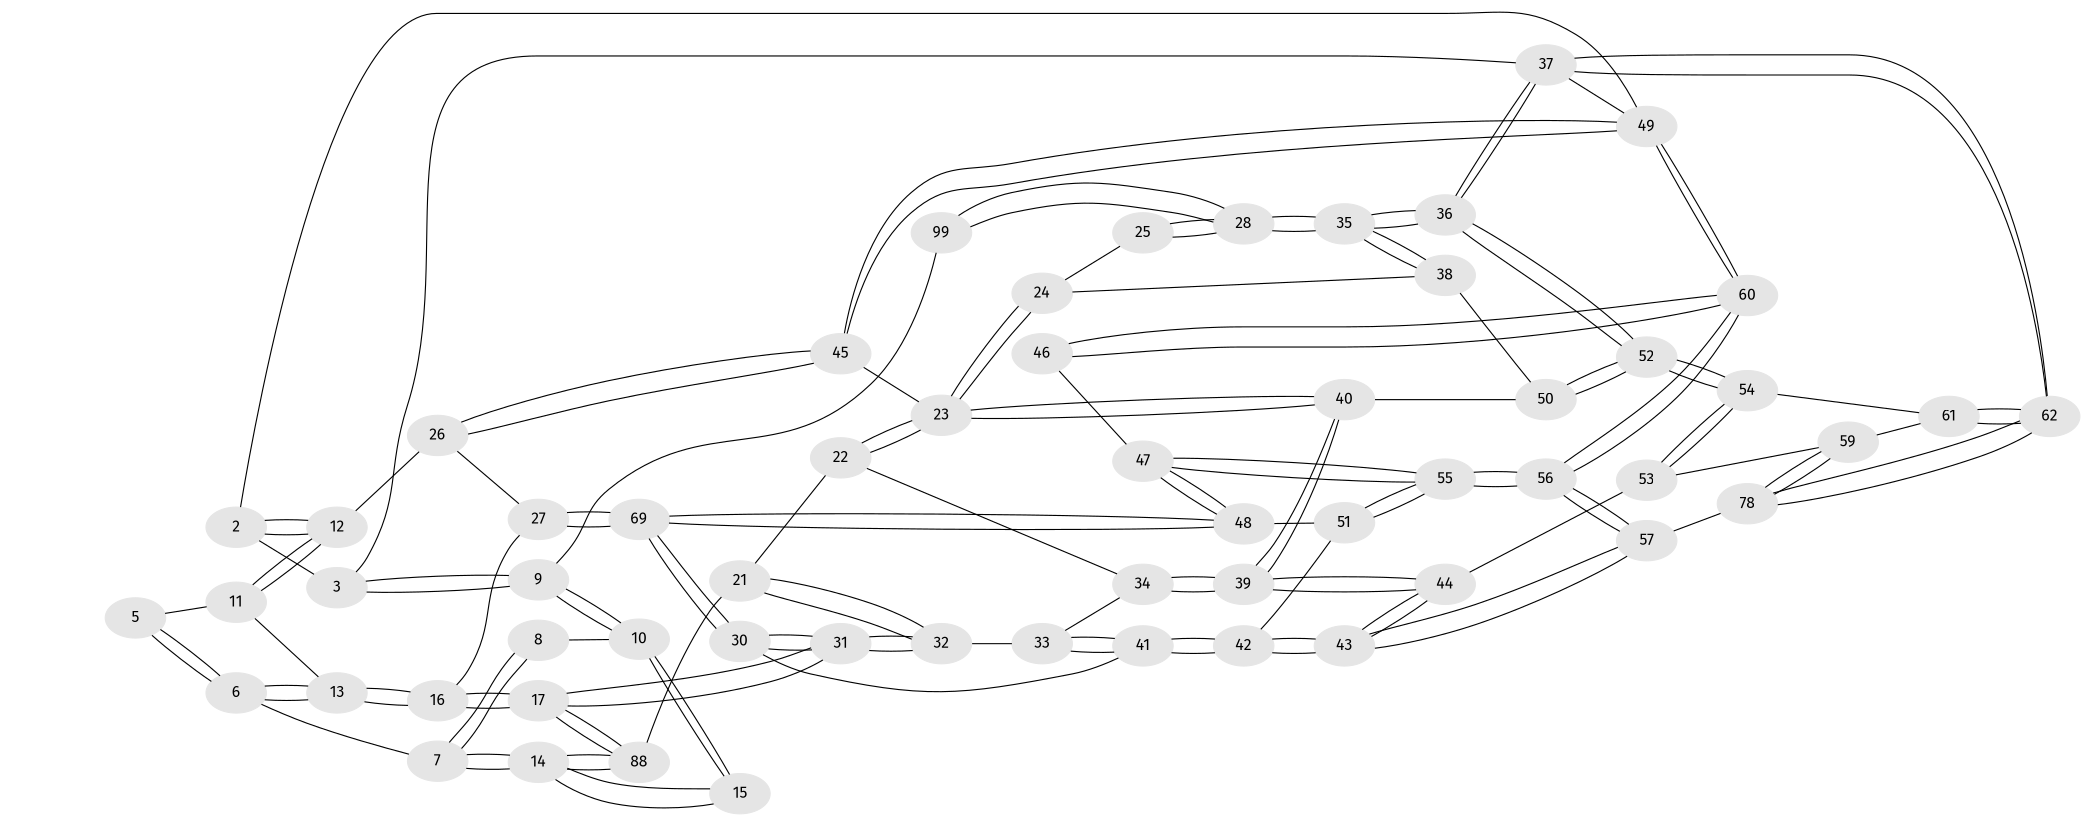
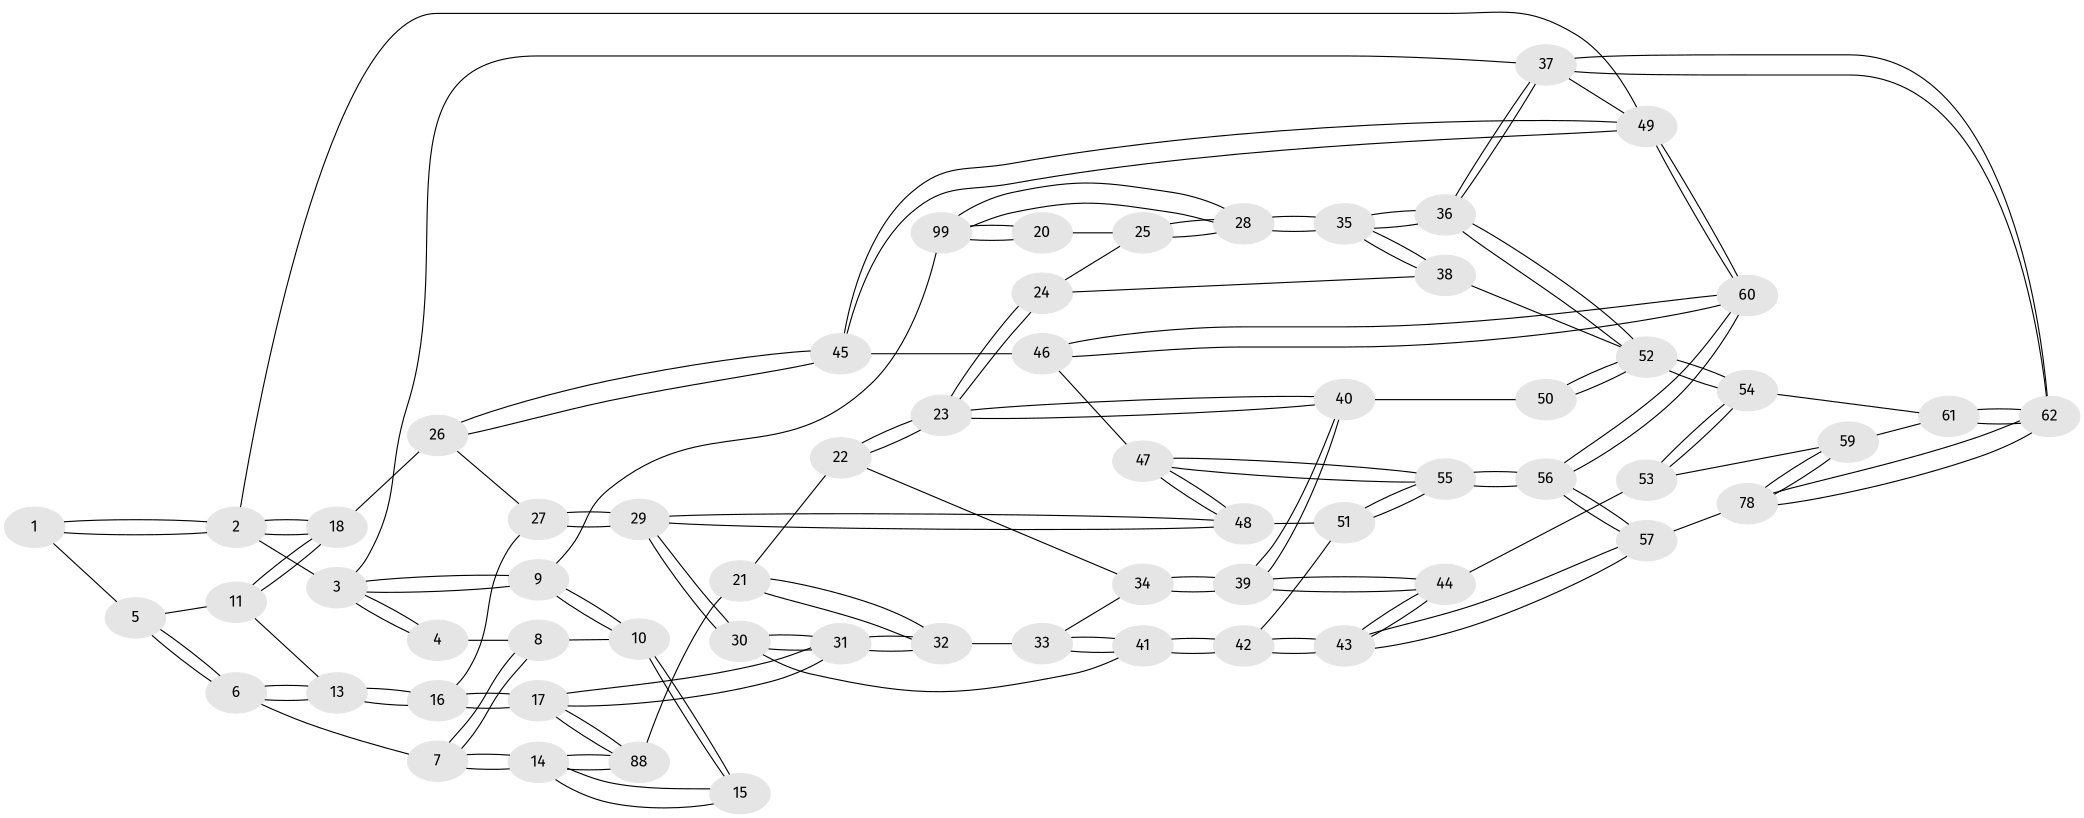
none -> (1042, 233)
(1490, 331) -> (1557, 321)
(891, 385) -> (942, 354)
(639, 519) -> (639, 519)
none -> (35, 527)
(337, 527) -> (337, 527)
none -> (438, 640)
